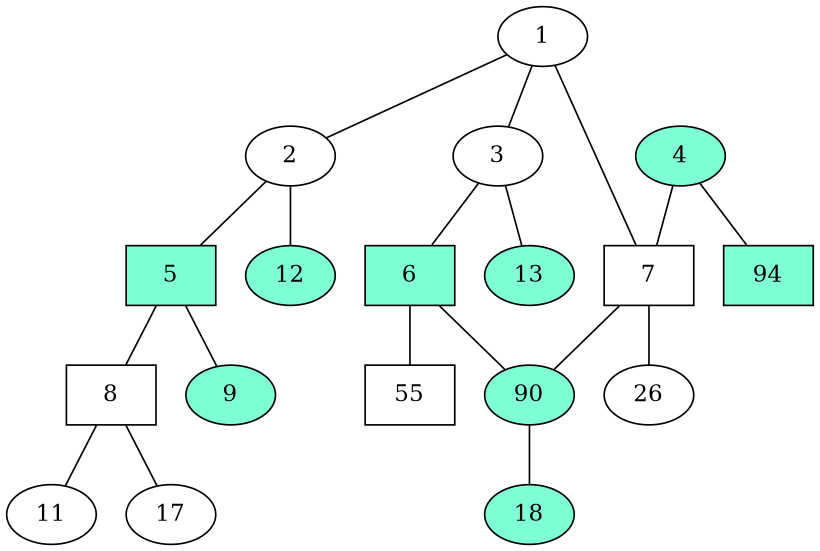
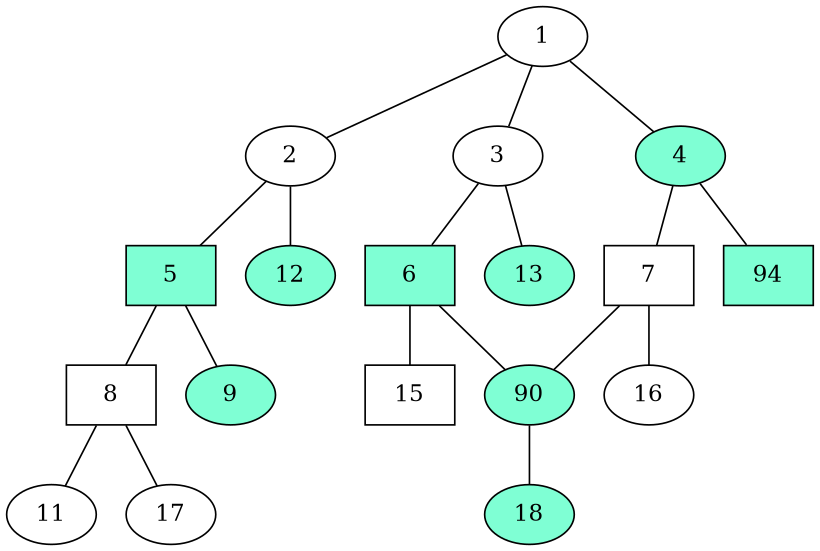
(596, 155) -> (612, 96)
(410, 395) -> (410, 395)
(649, 395) -> (649, 395)
